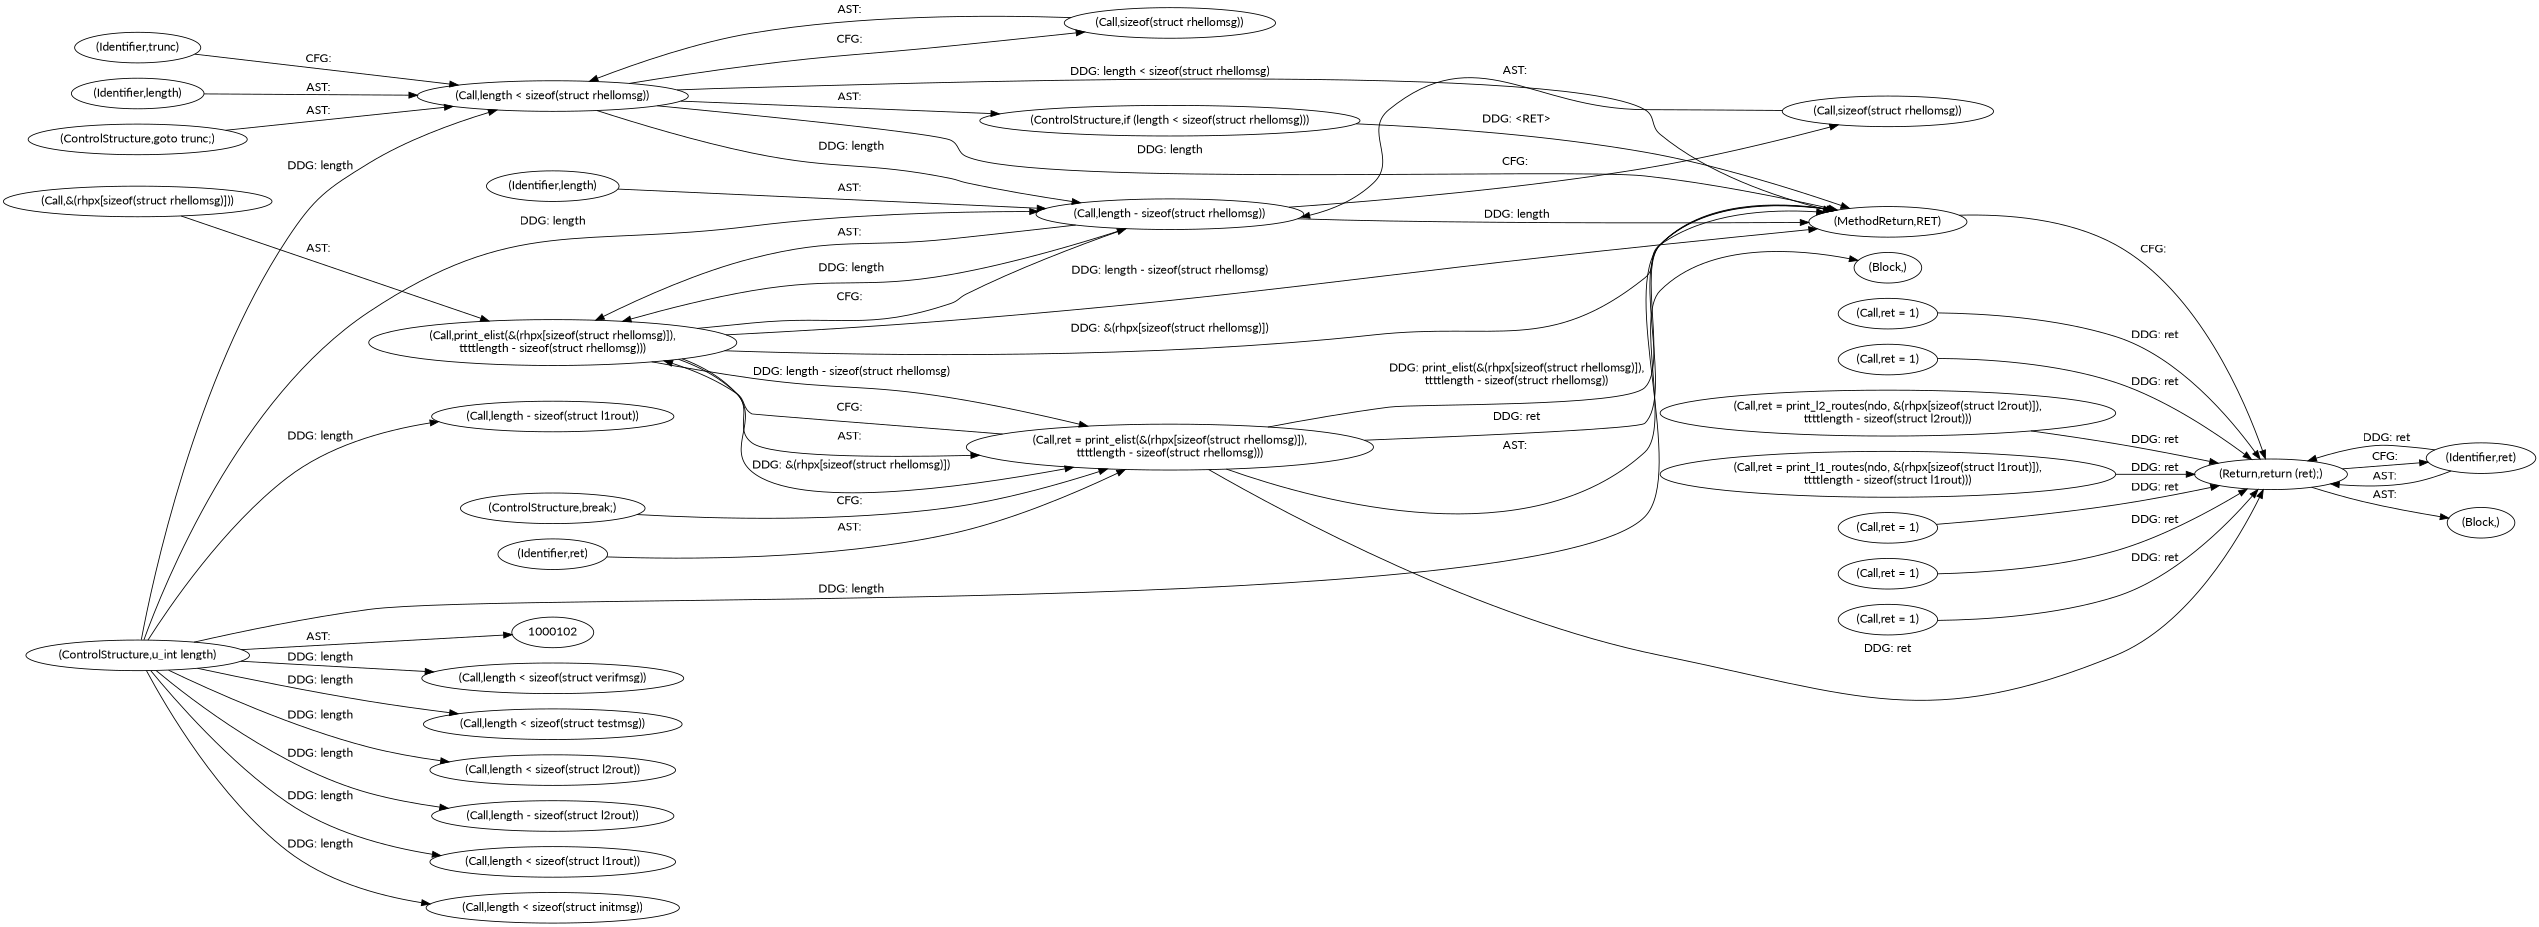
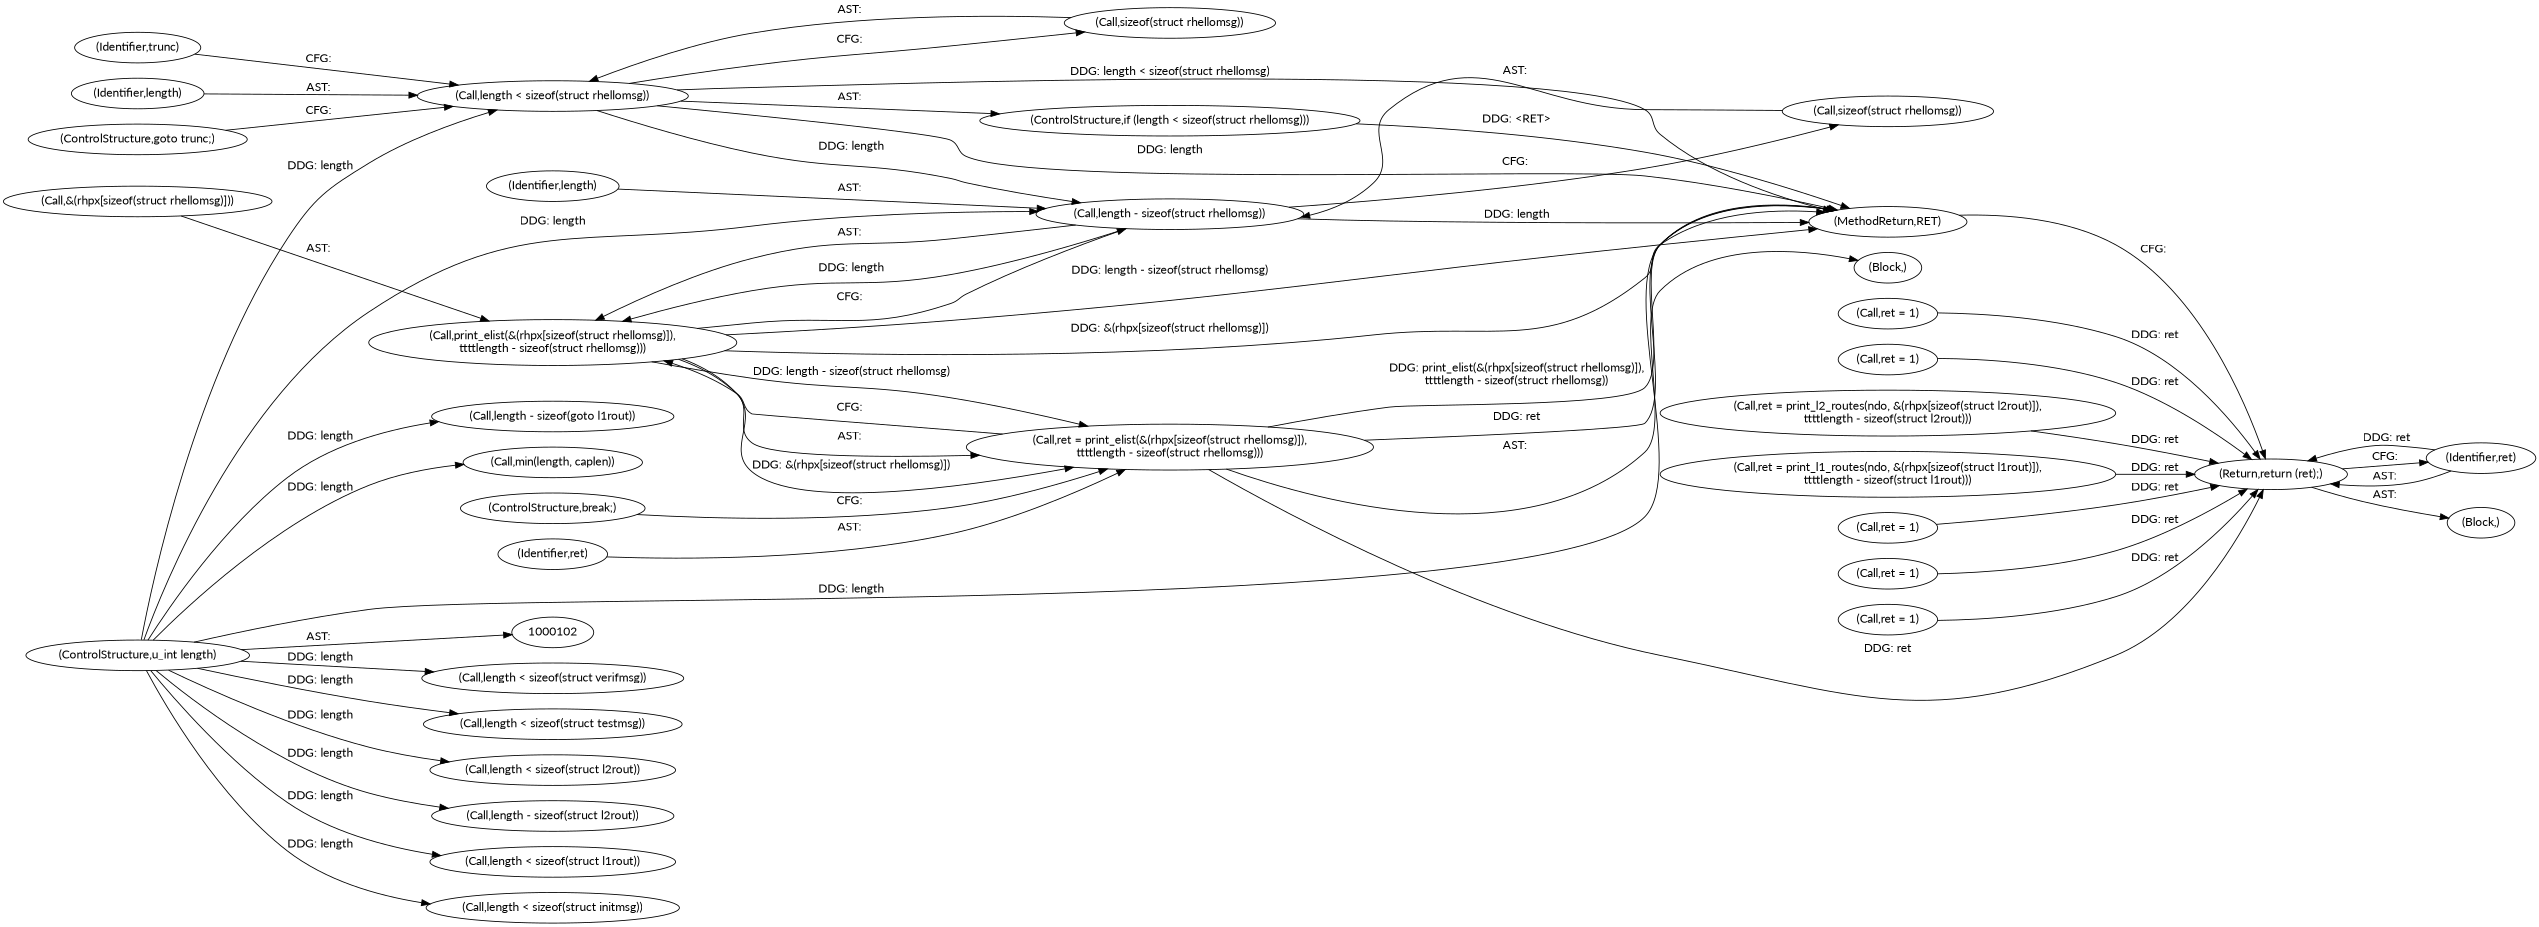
(320, 111) -> (320, 111)
(553, 417) -> (553, 417)
none -> (553, 462)
